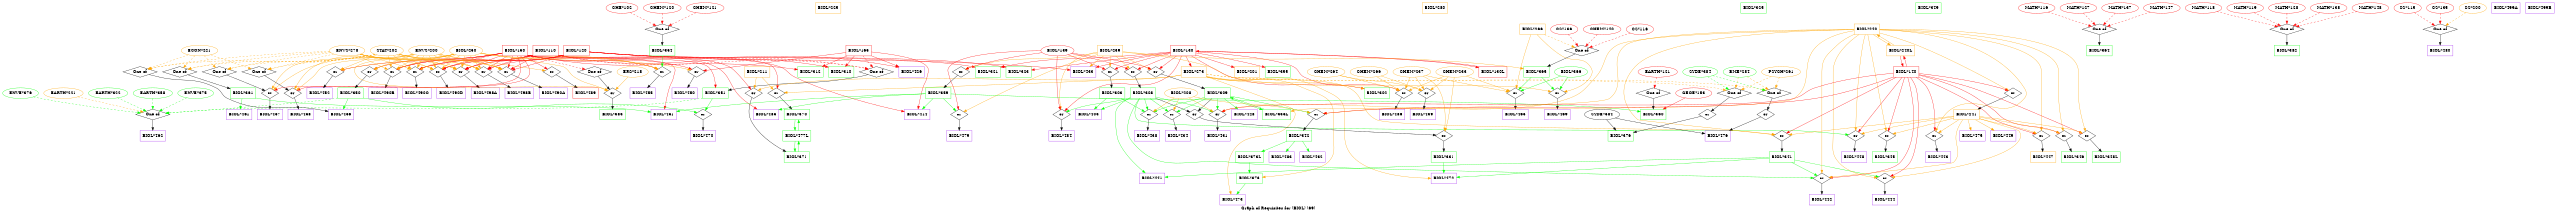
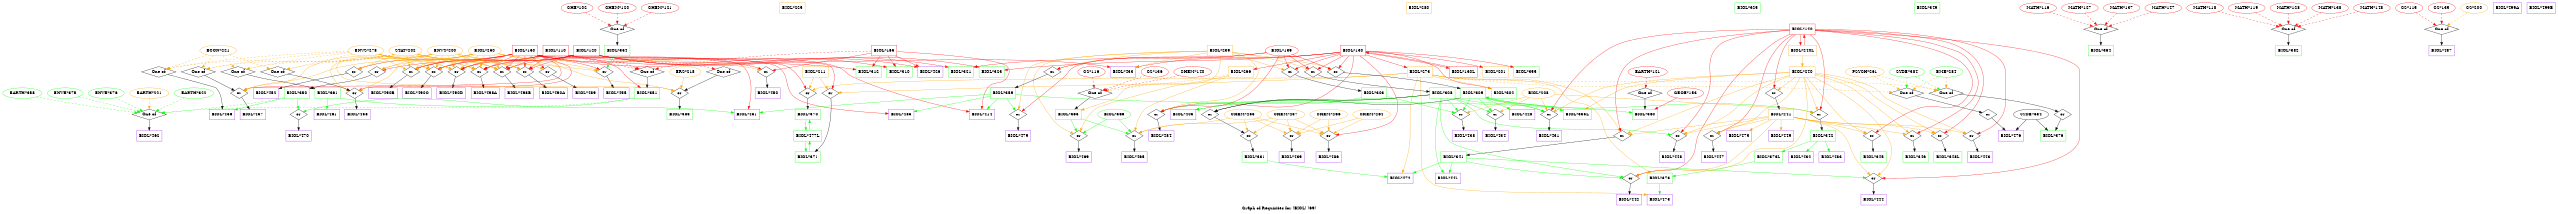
(1881, 39) -> none
(2440, 51) -> (2442, 51)
none -> (1311, 59)
(586, 93) -> (586, 93)
(2043, 157) -> (1714, 157)
